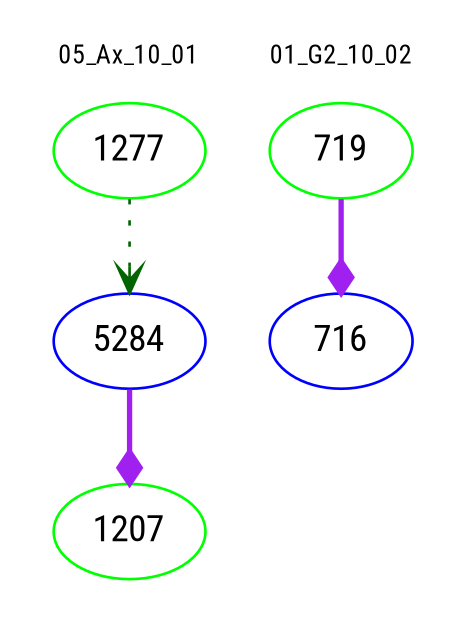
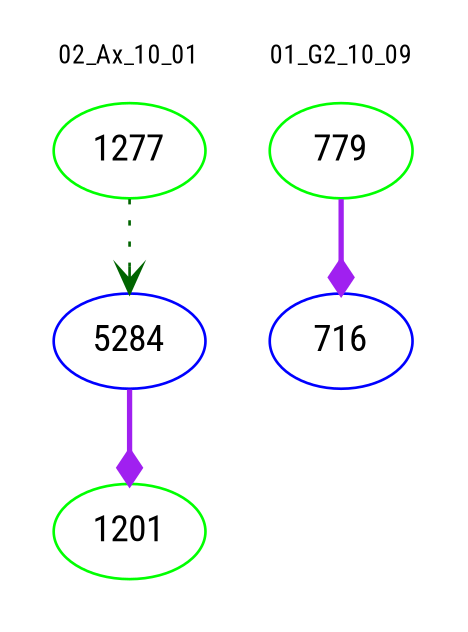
(130, 57) -> (130, 57)
(342, 57) -> (342, 57)
(341, 151) -> (341, 151)
(130, 532) -> (130, 532)
